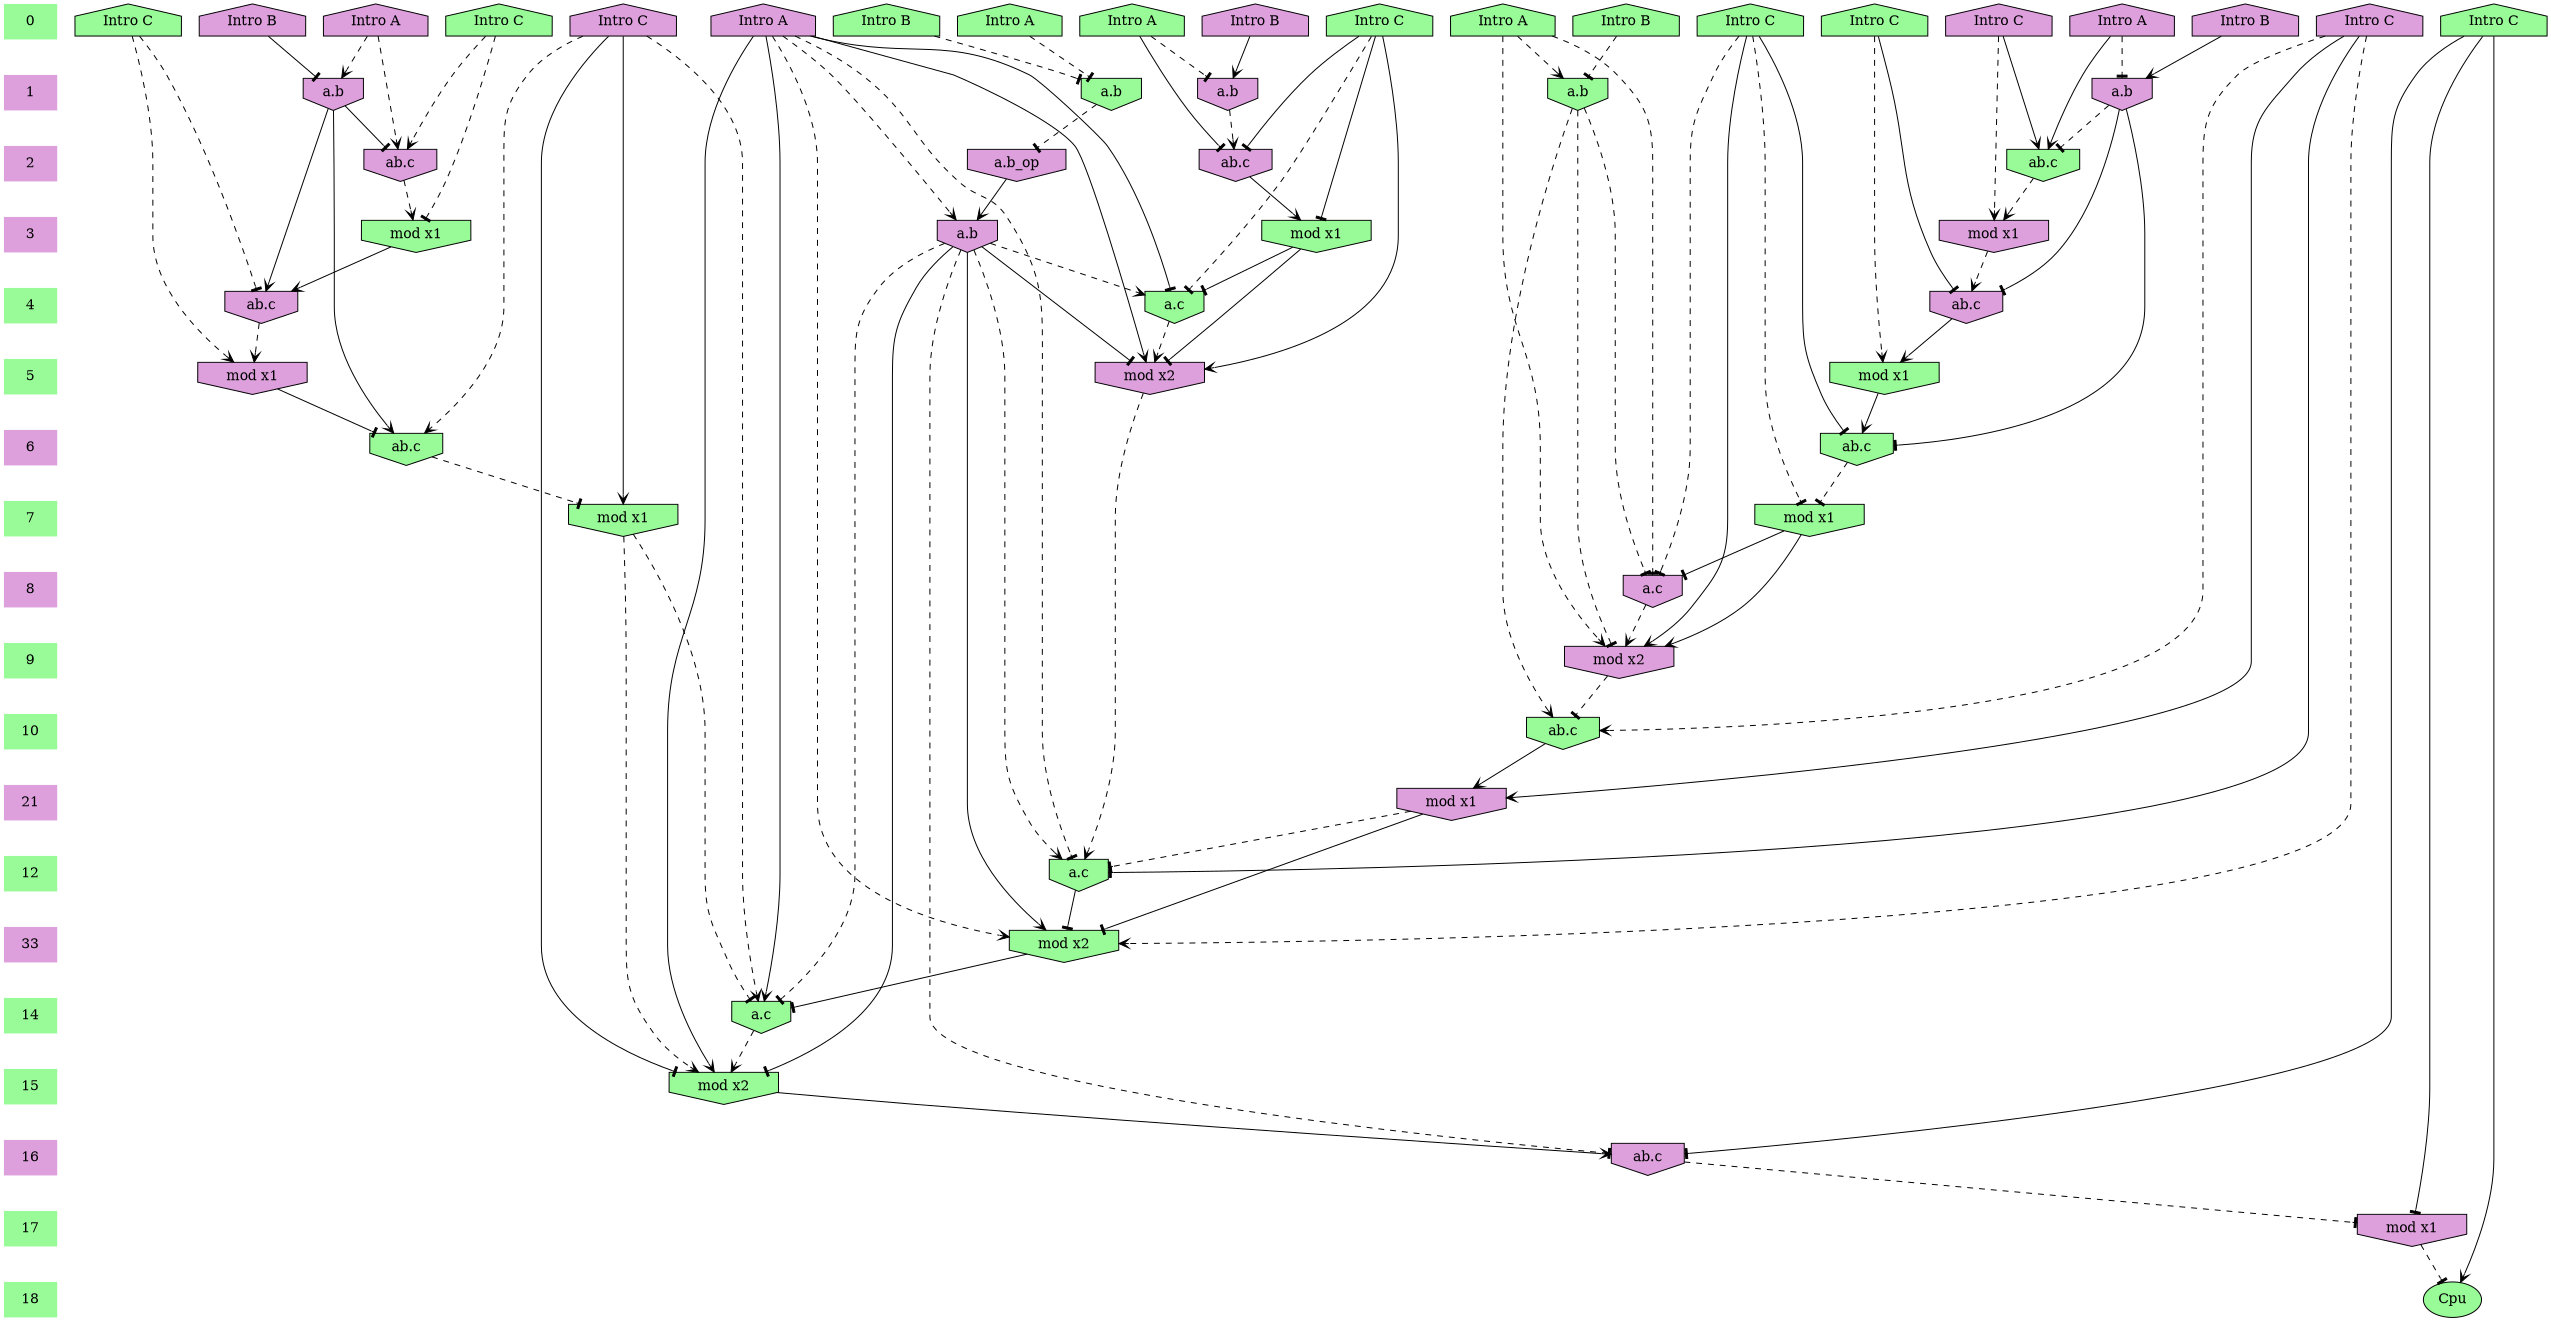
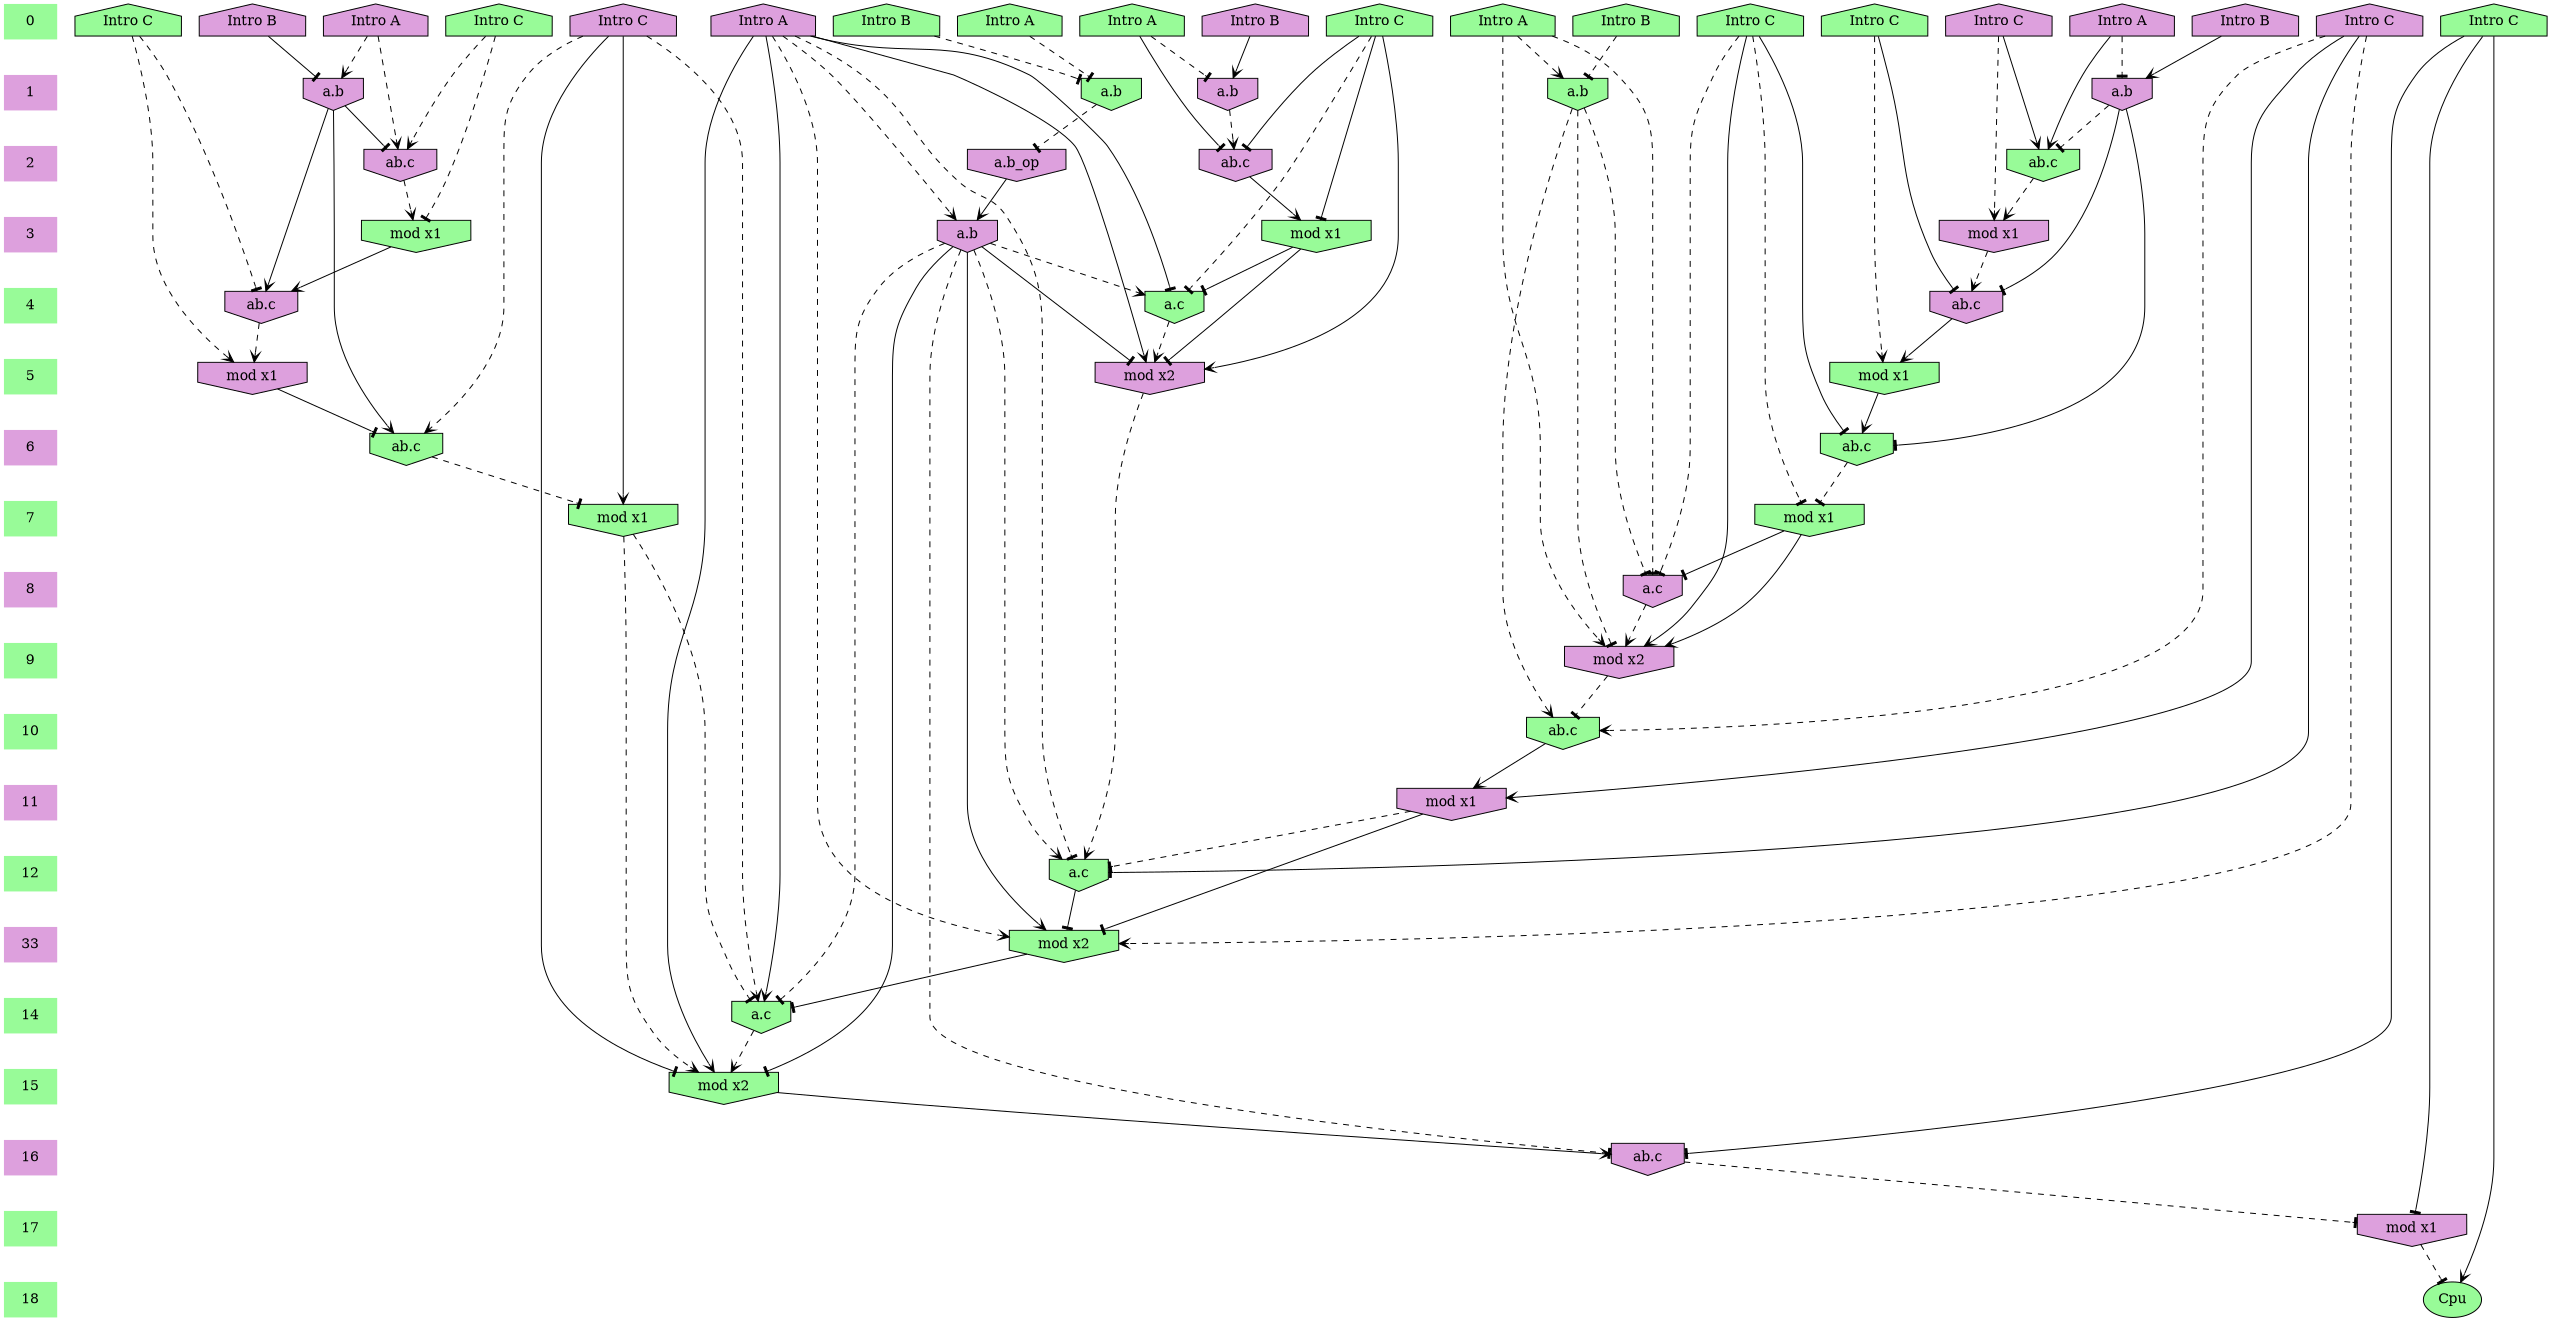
(31, 803) -> (31, 803)
